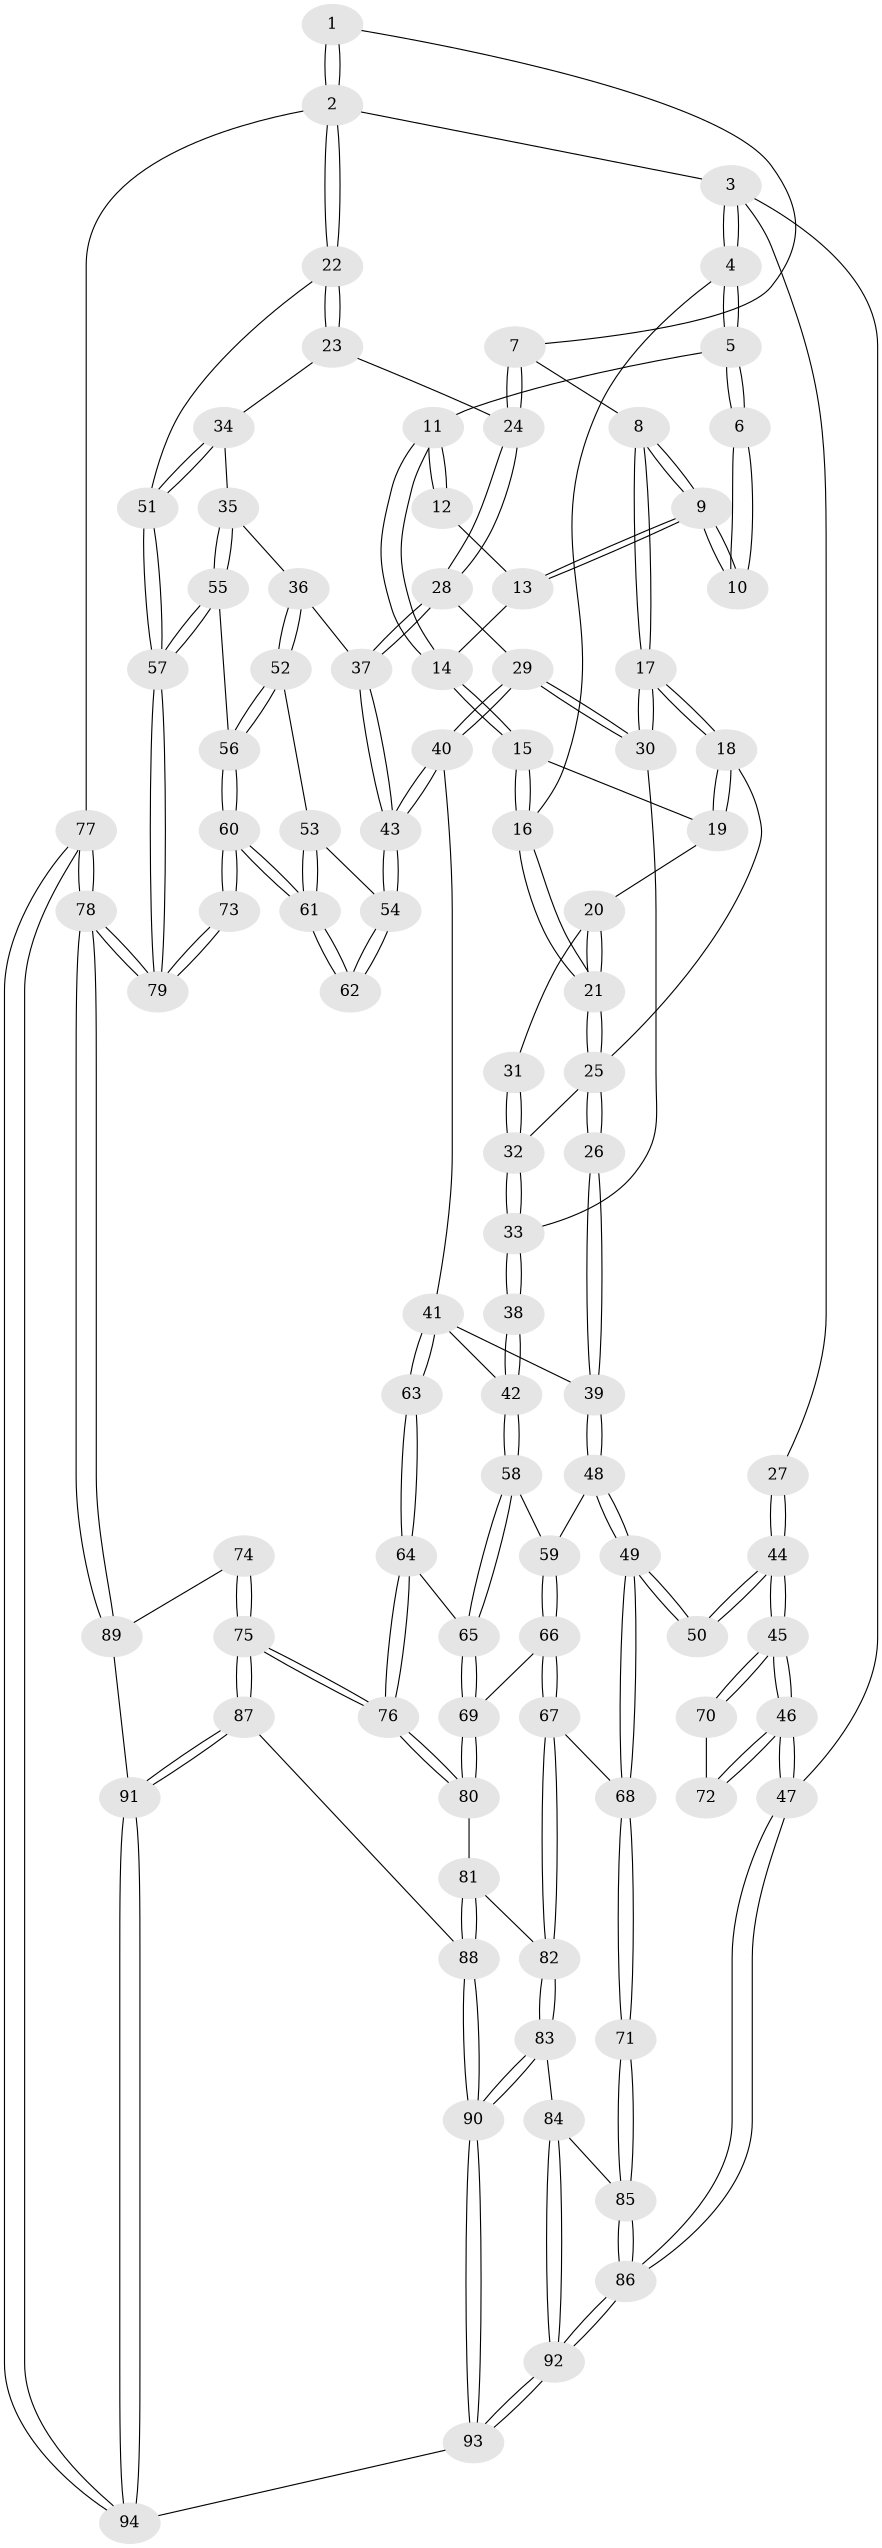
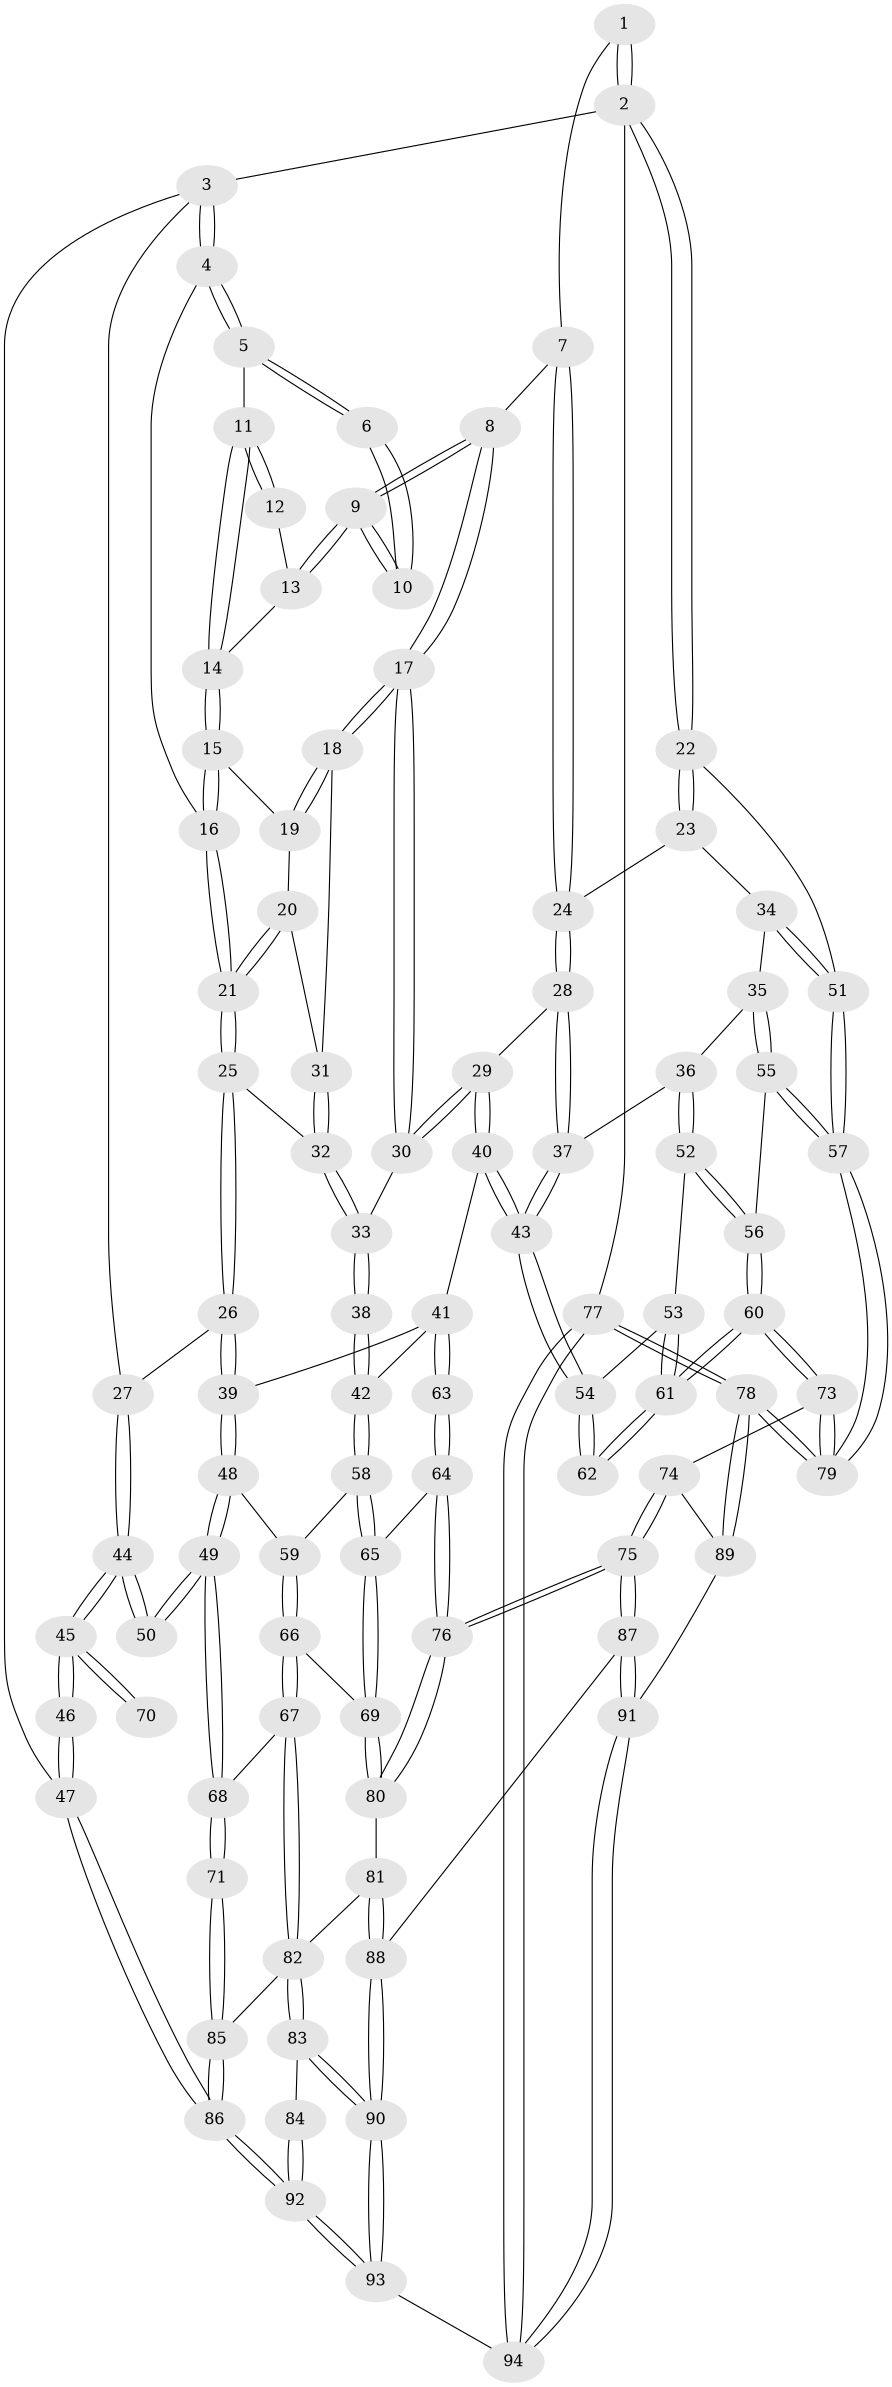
(721, 926) -> (329, 911)
none -> (176, 1355)
none -> (757, 1431)
(706, 1798) -> none
(590, 2161) -> (255, 1999)
